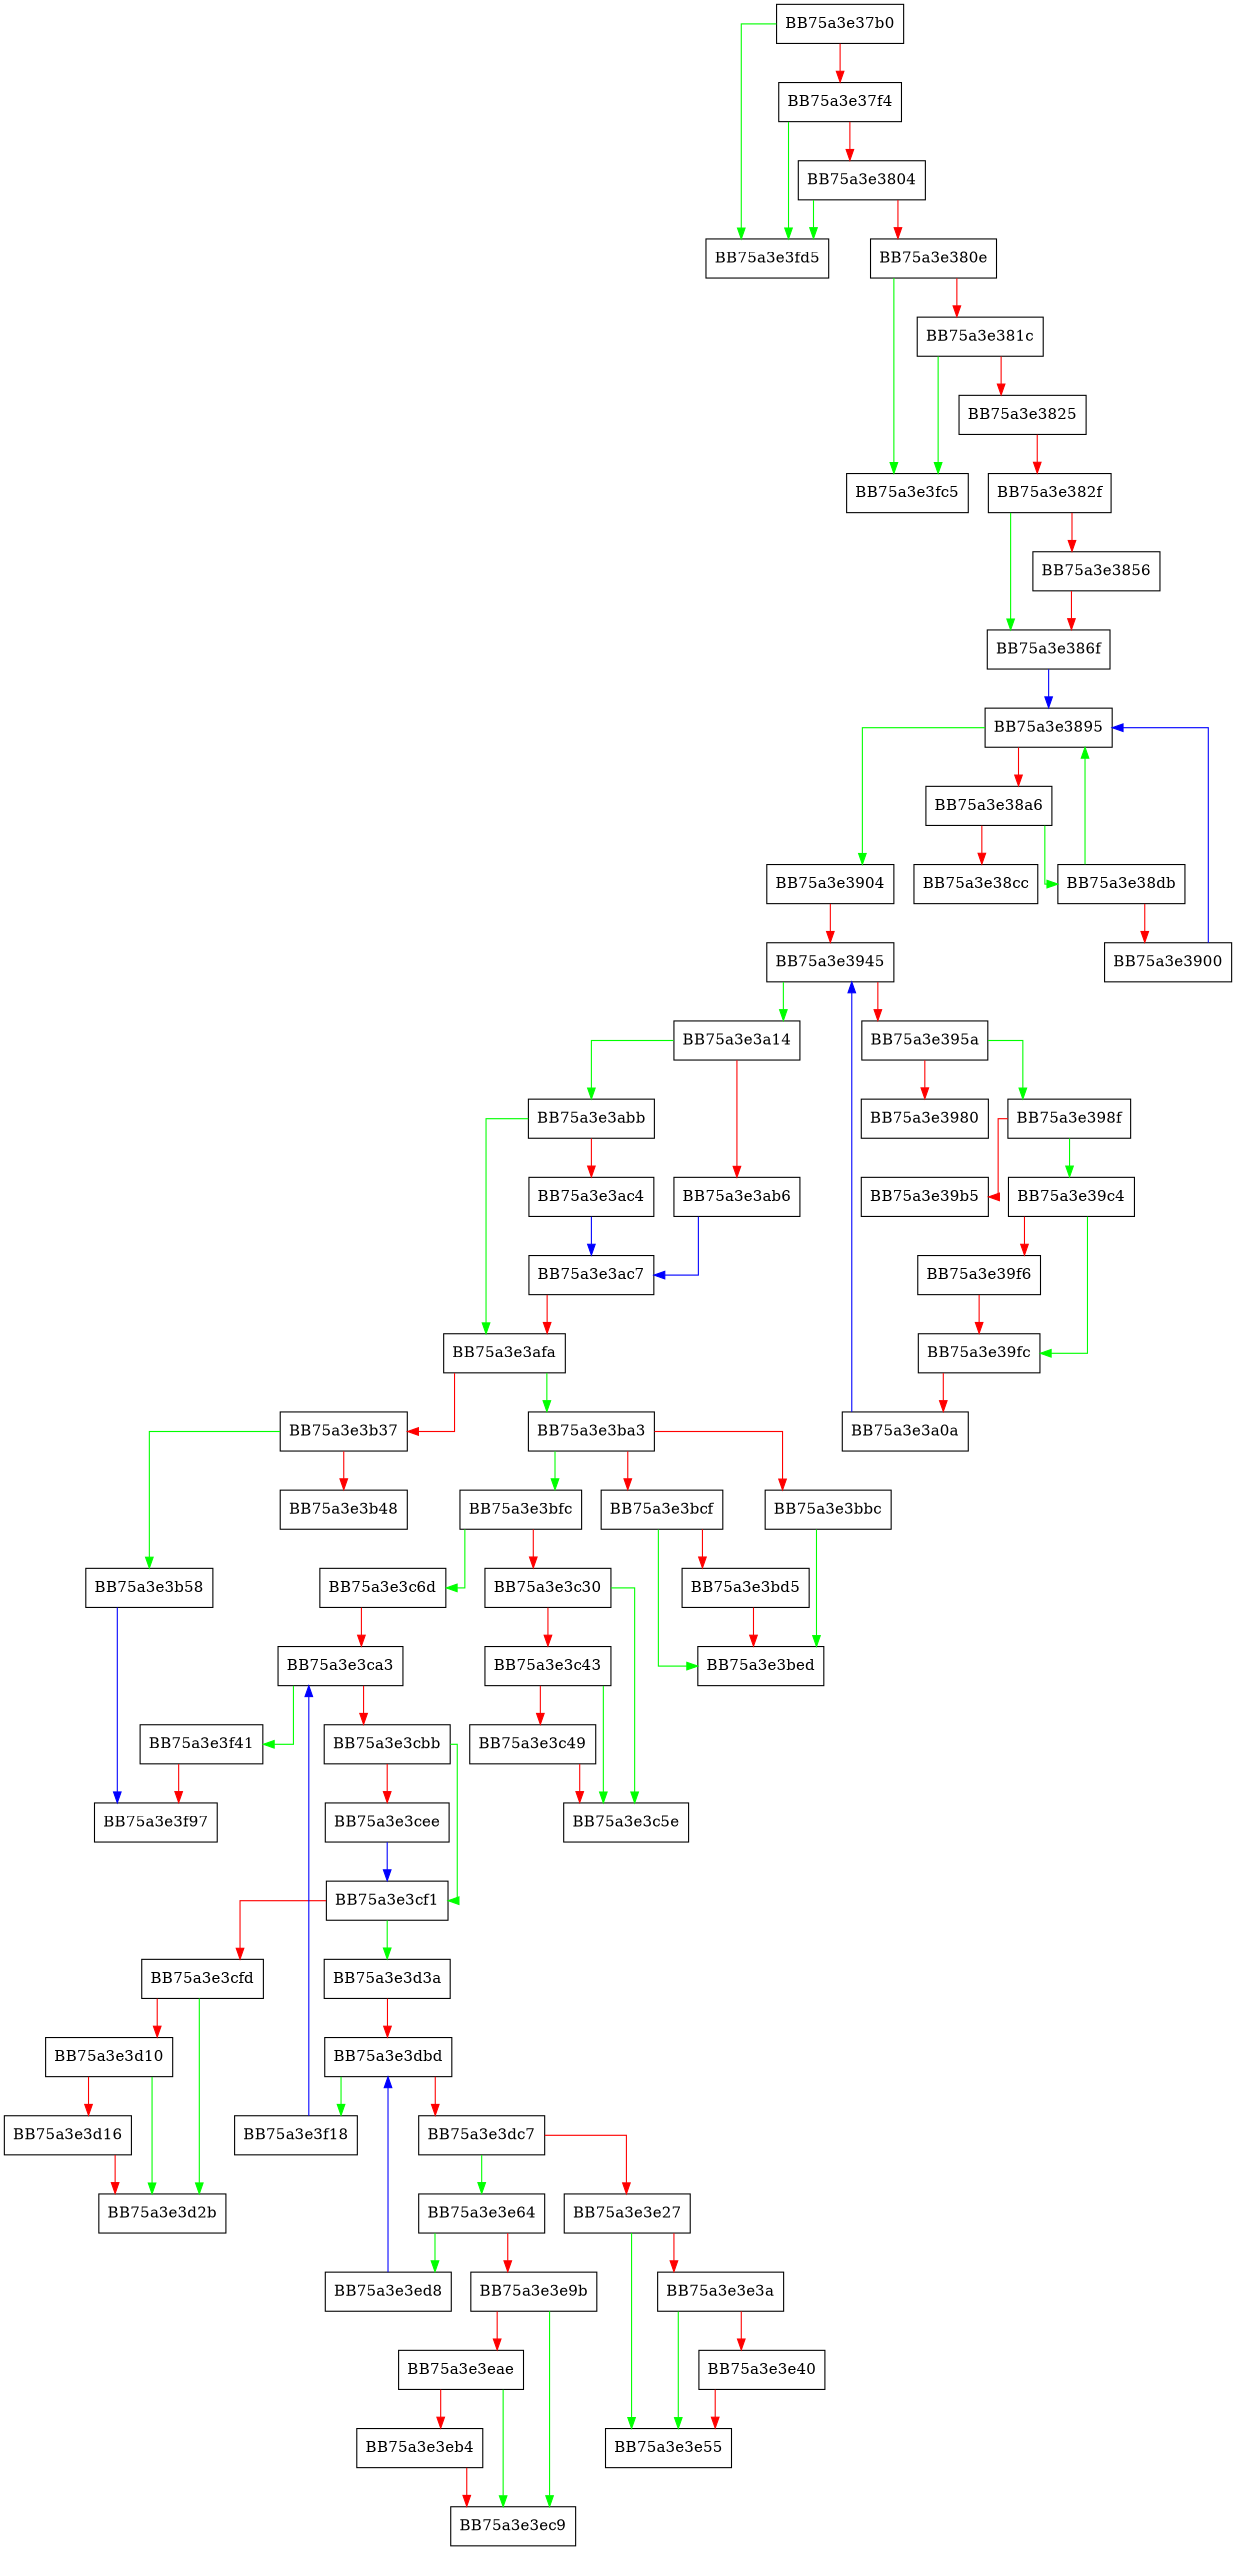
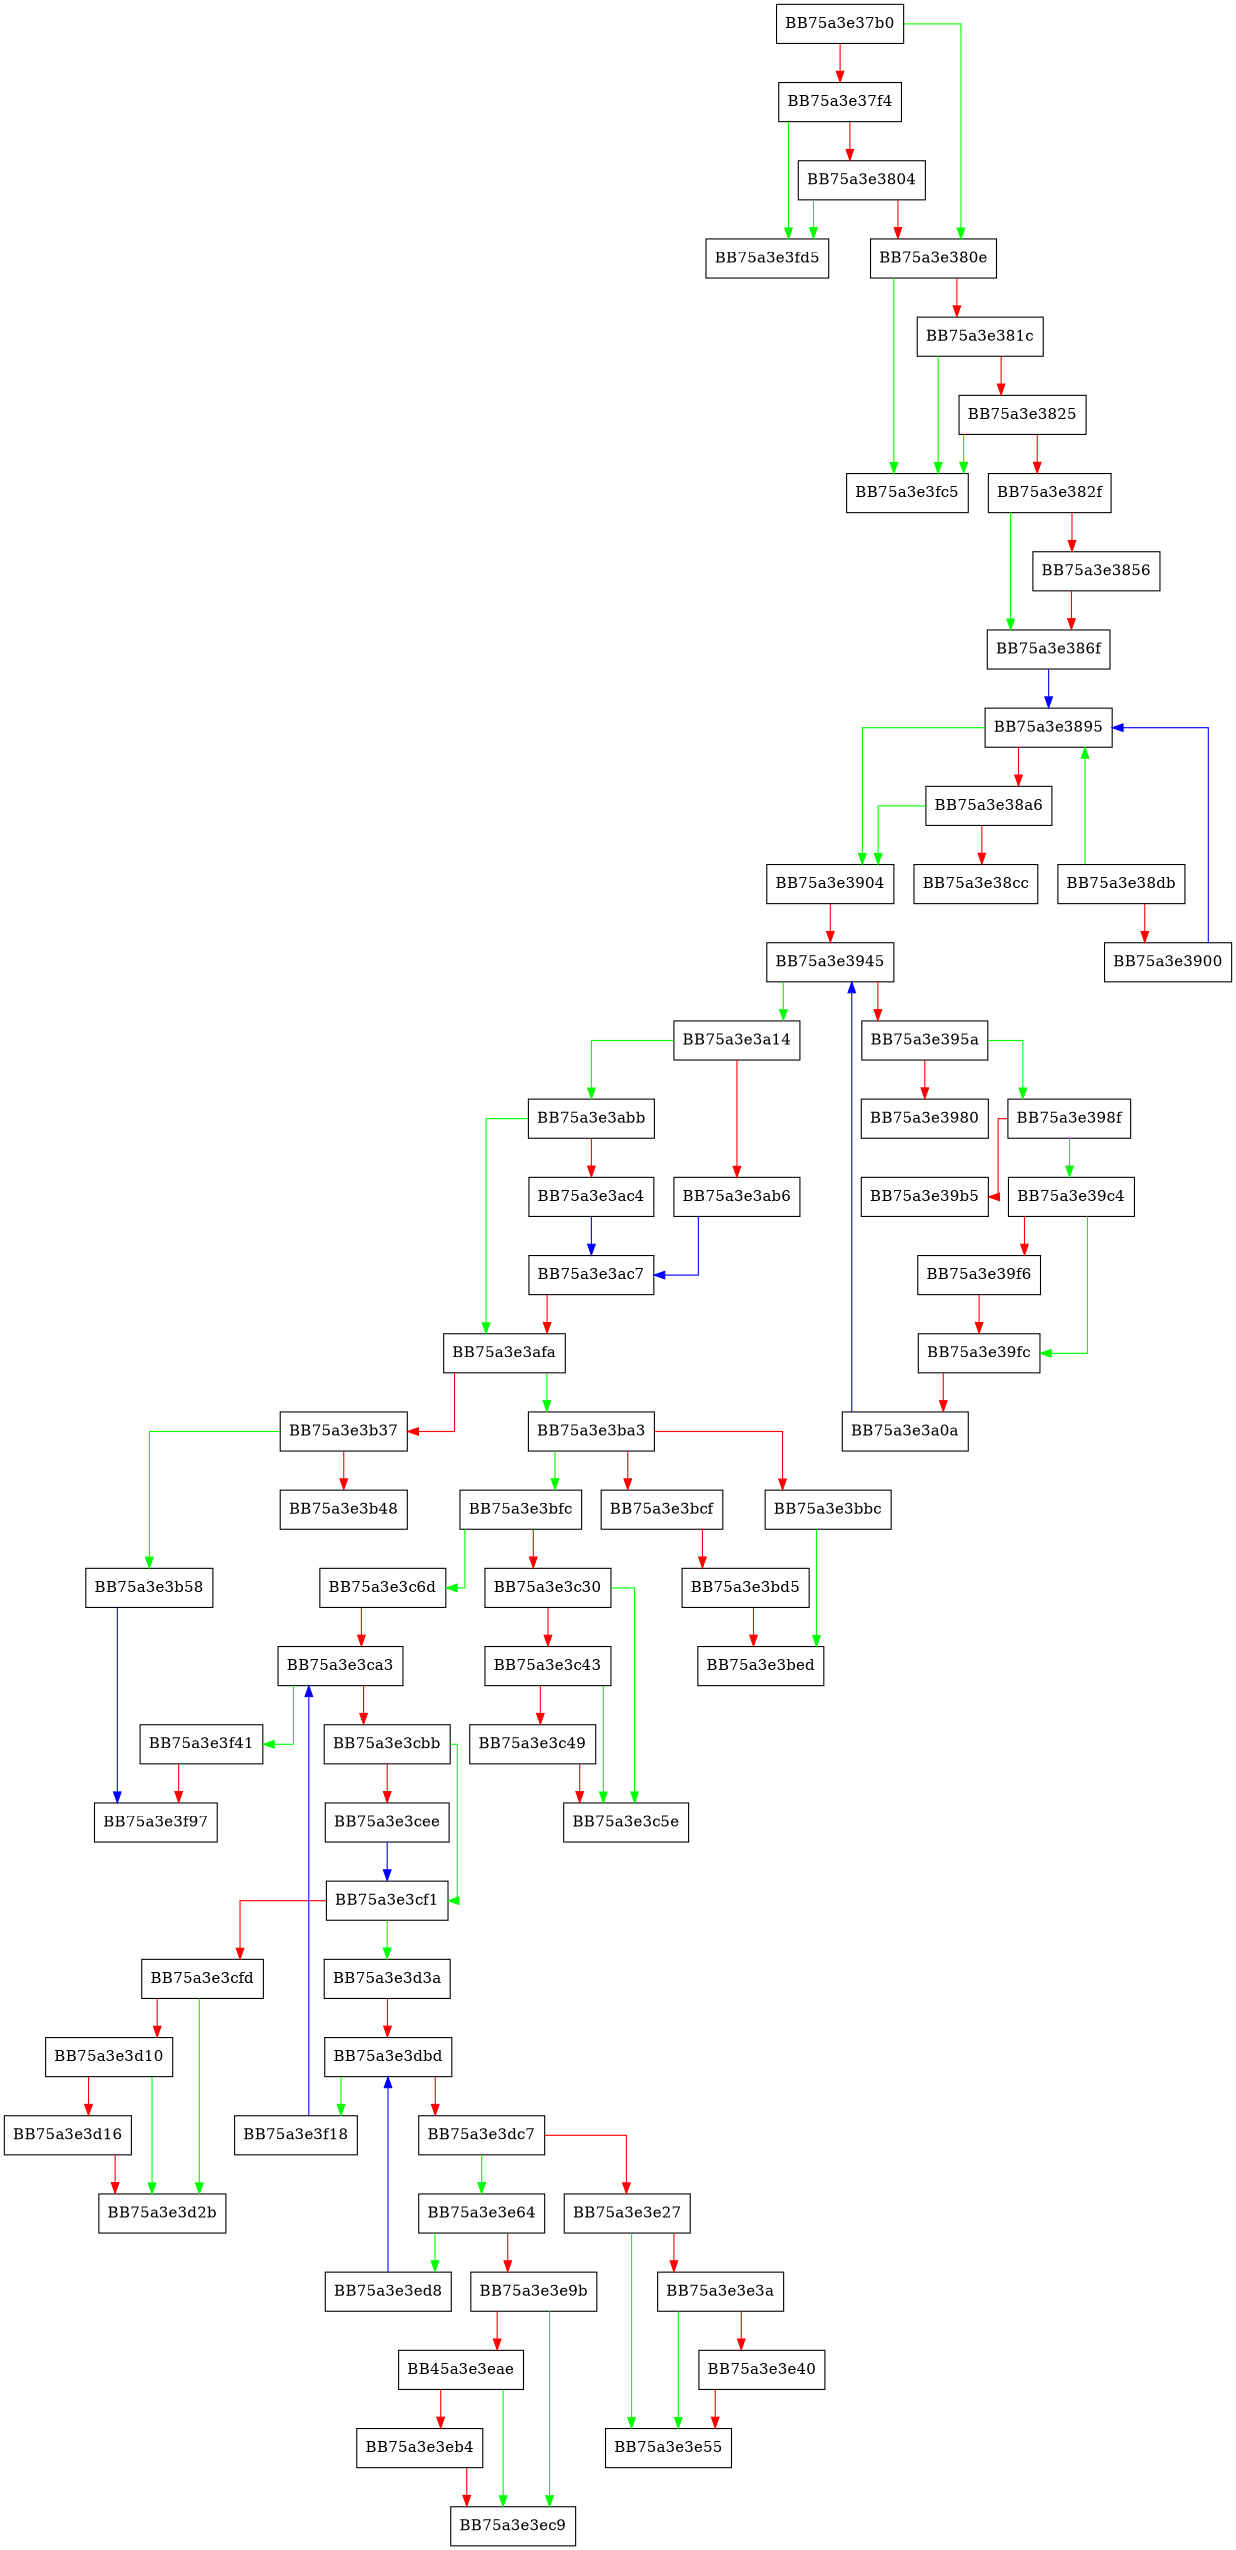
(741, 108) -> (961, 97)
none -> (964, 448)
(1045, 856) -> (878, 806)
(658, 1612) -> none
(461, 2370) -> (461, 2370)
